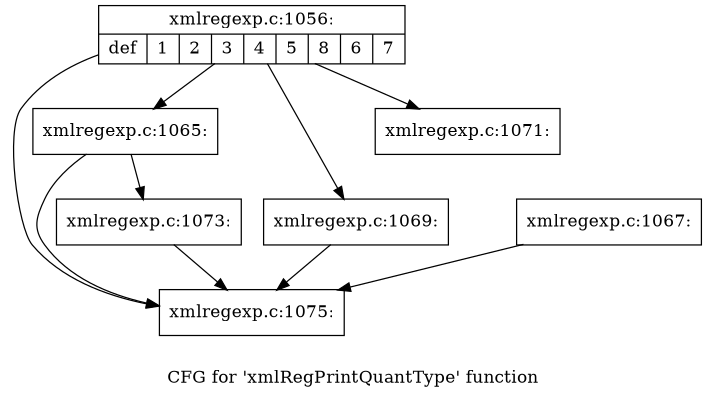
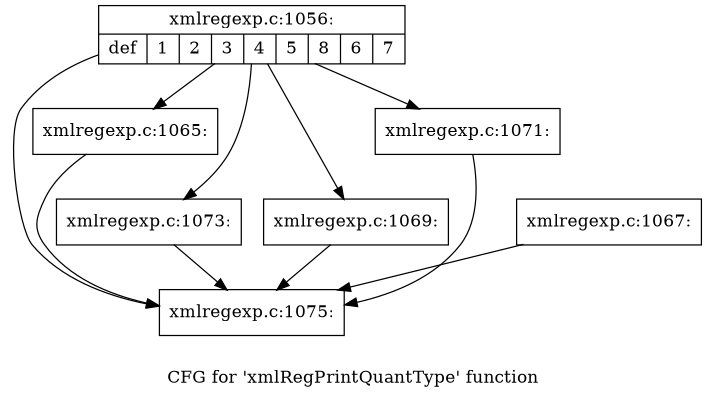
(135, 171) -> (238, 135)
none -> (455, 251)
